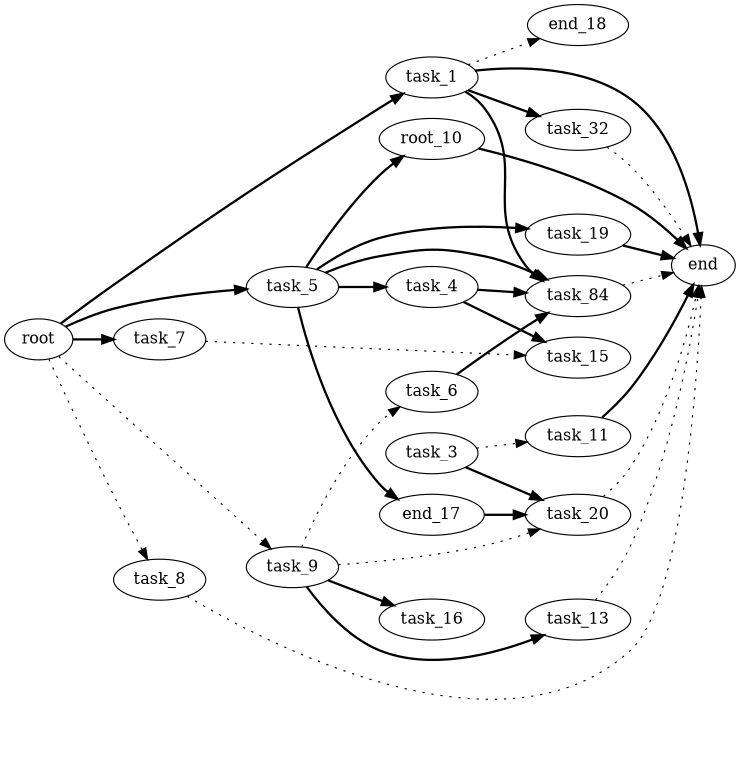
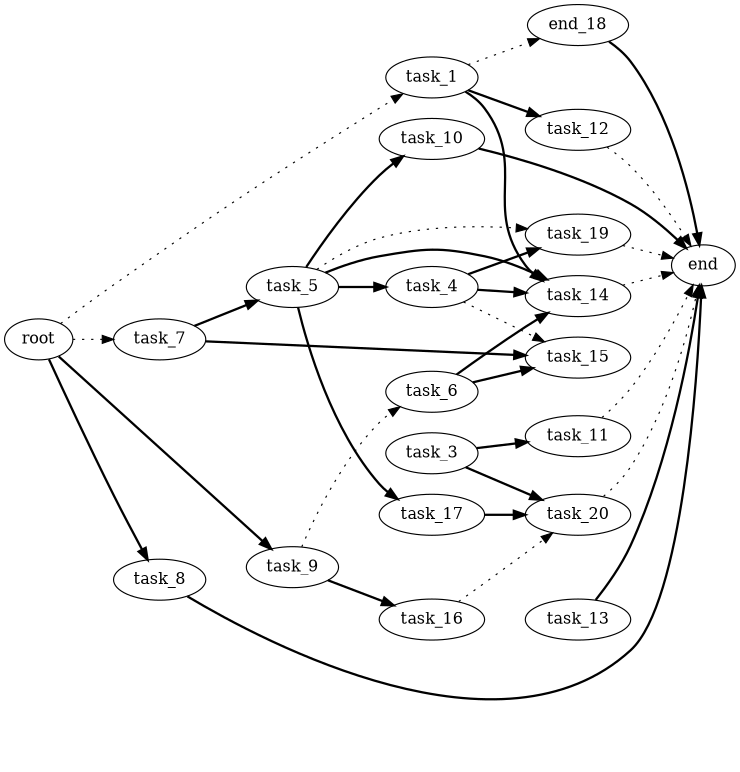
(627, 97) -> (668, 130)
(578, 130) -> (578, 130)
(432, 139) -> (432, 139)
(224, 208) -> (224, 208)
(412, 231) -> (412, 231)
(643, 250) -> (643, 250)
none -> (492, 265)
(578, 296) -> (578, 296)
(149, 301) -> (220, 315)
(499, 319) -> (499, 319)
(87, 339) -> (87, 339)
(360, 348) -> (360, 348)
(651, 360) -> (651, 360)
none -> (497, 377)
(496, 446) -> (496, 446)
(161, 449) -> (161, 449)
(94, 455) -> (94, 455)
(663, 455) -> (663, 455)
(432, 515) -> (432, 515)
(435, 554) -> (501, 571)
(408, 658) -> none
(584, 680) -> (584, 680)
